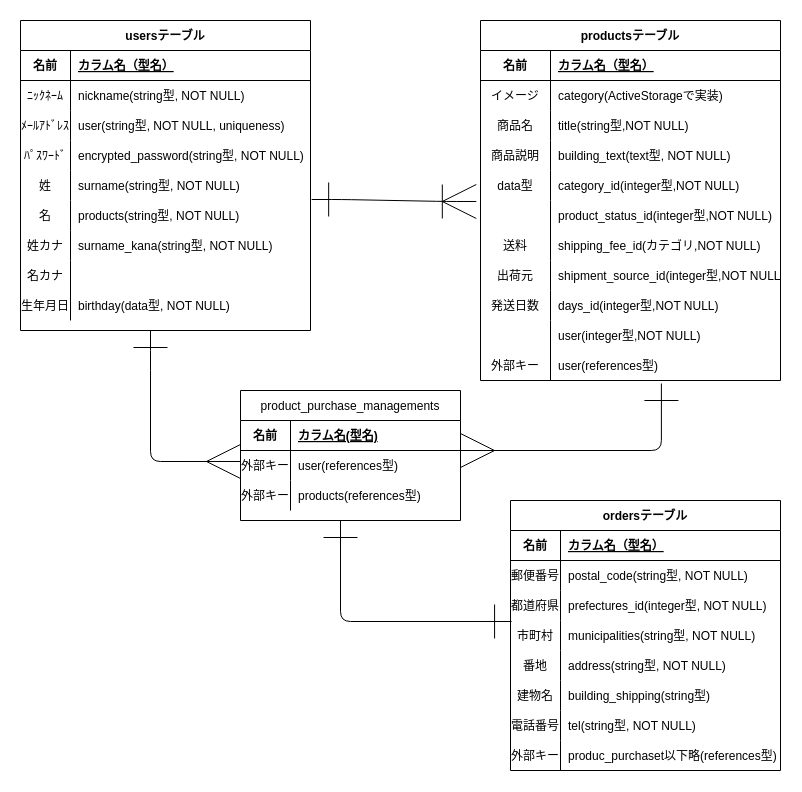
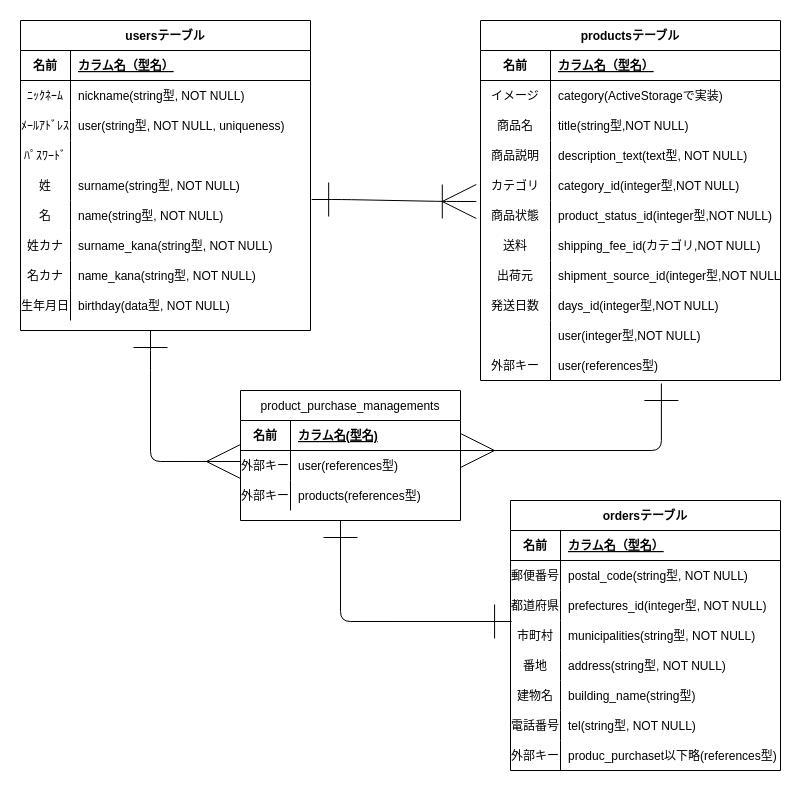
(191, 156) -> none
(652, 156) -> (664, 156)
(515, 186) -> (515, 186)
(165, 216) -> (152, 216)
none -> (516, 216)
none -> (191, 276)
(649, 696) -> (638, 696)
